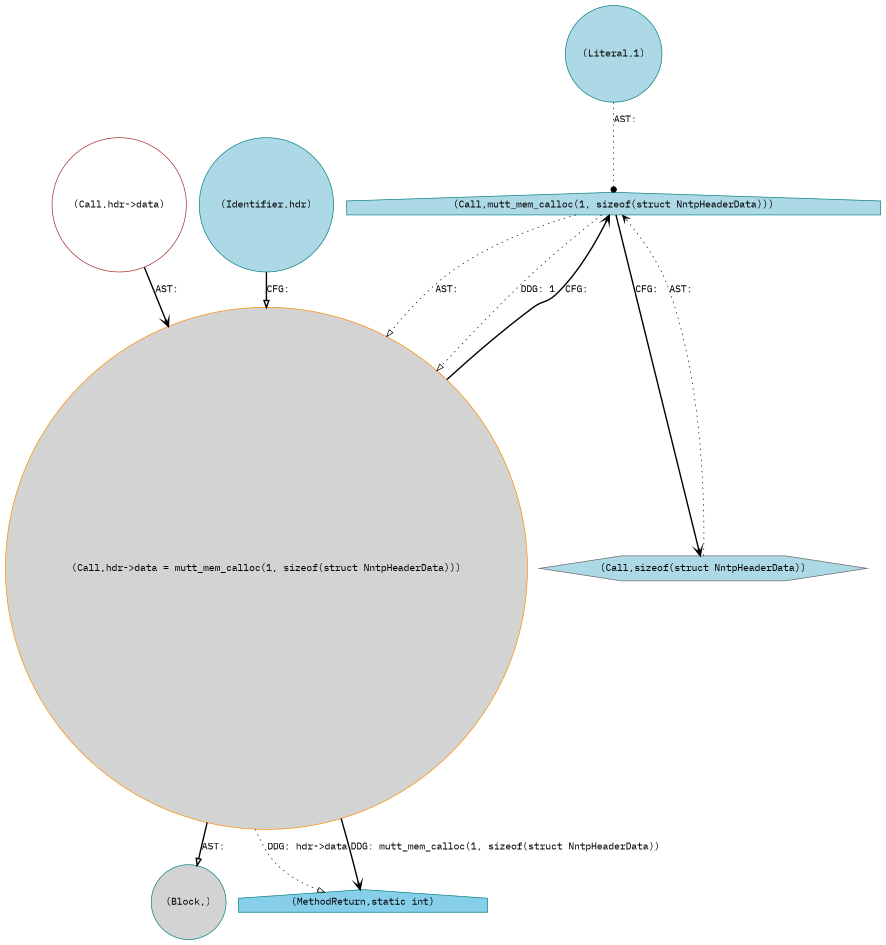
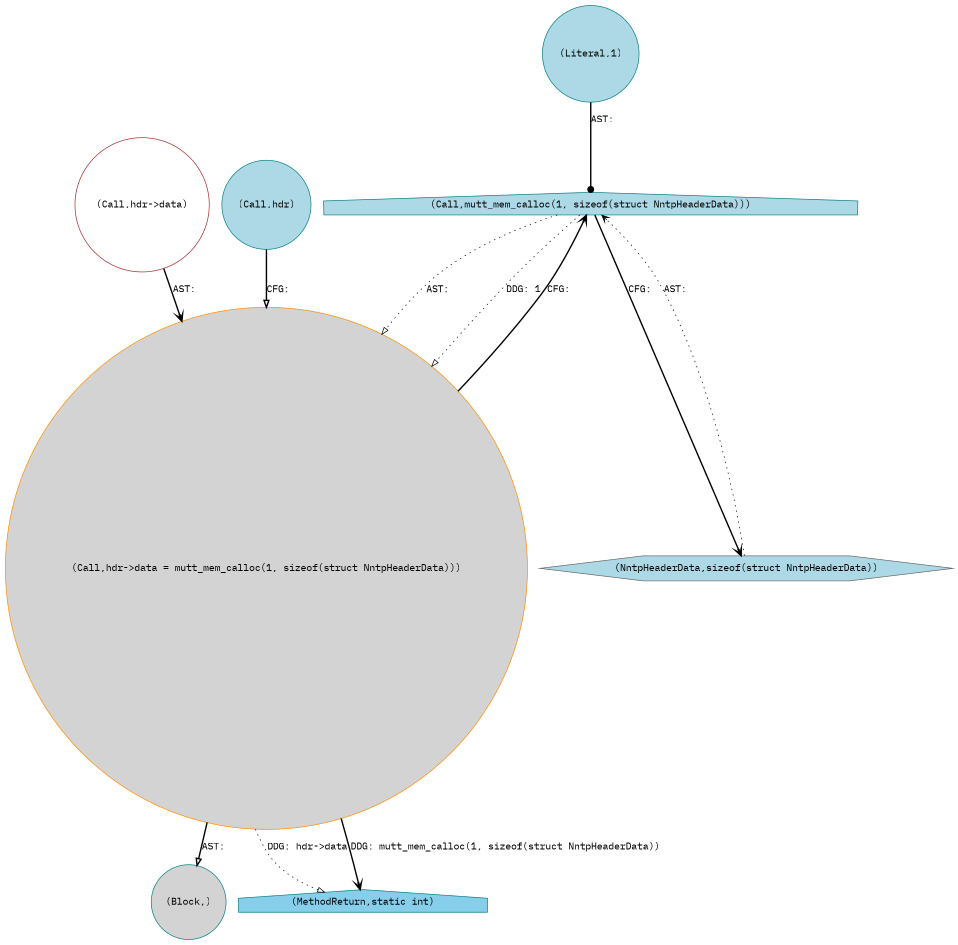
(614, 144) -> (591, 144)
(266, 205) -> (266, 205)
(703, 568) -> (746, 568)
